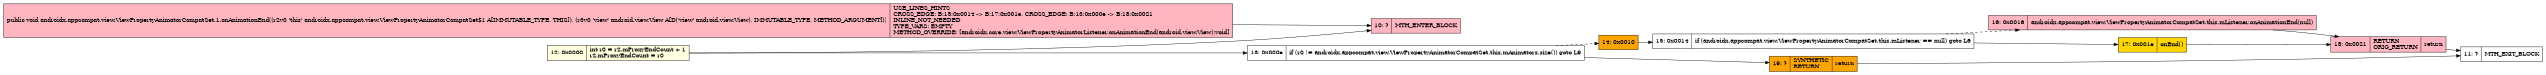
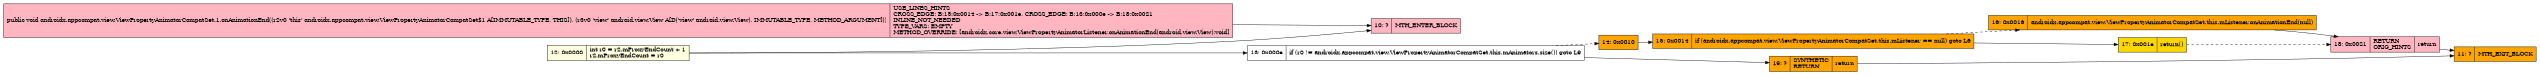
(2152, 23) -> (2152, 23)
(1813, 41) -> (1813, 41)
(2172, 45) -> (2172, 45)
(2257, 45) -> (2257, 45)
(2395, 47) -> (2392, 47)
(2502, 54) -> (2495, 54)
